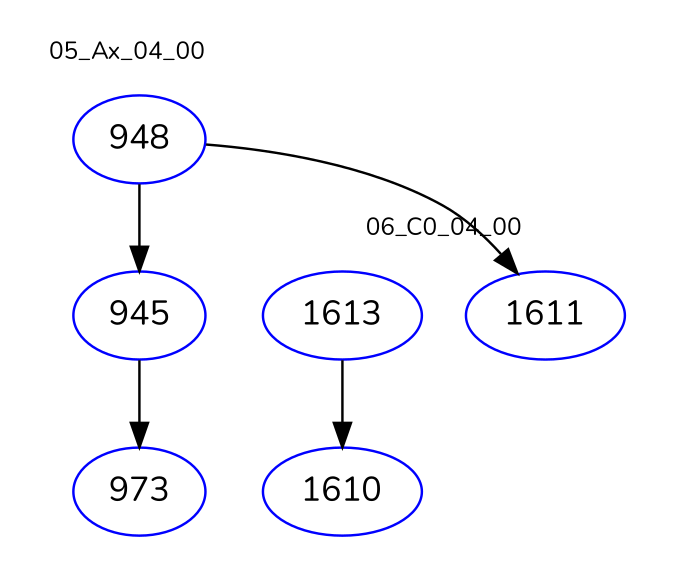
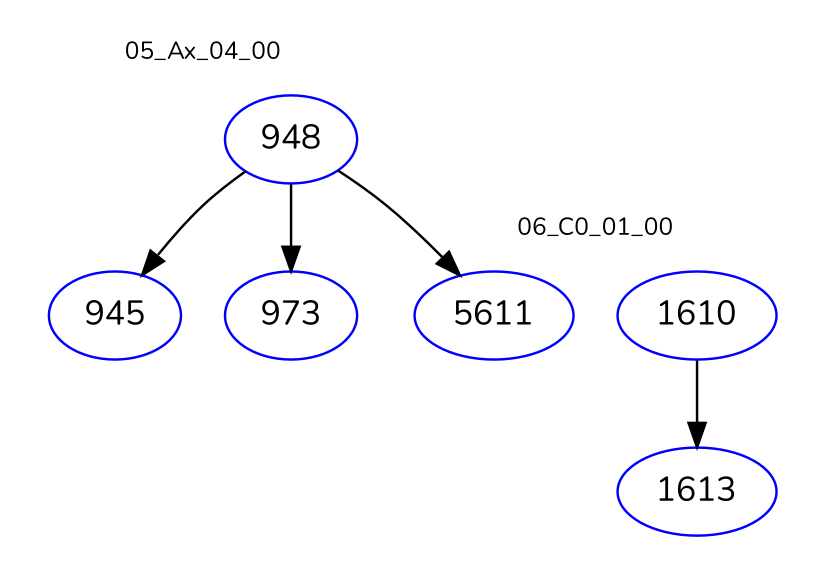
(444, 229) -> (596, 229)
(545, 316) -> (494, 316)
(139, 392) -> (291, 215)
(342, 392) -> (697, 392)
